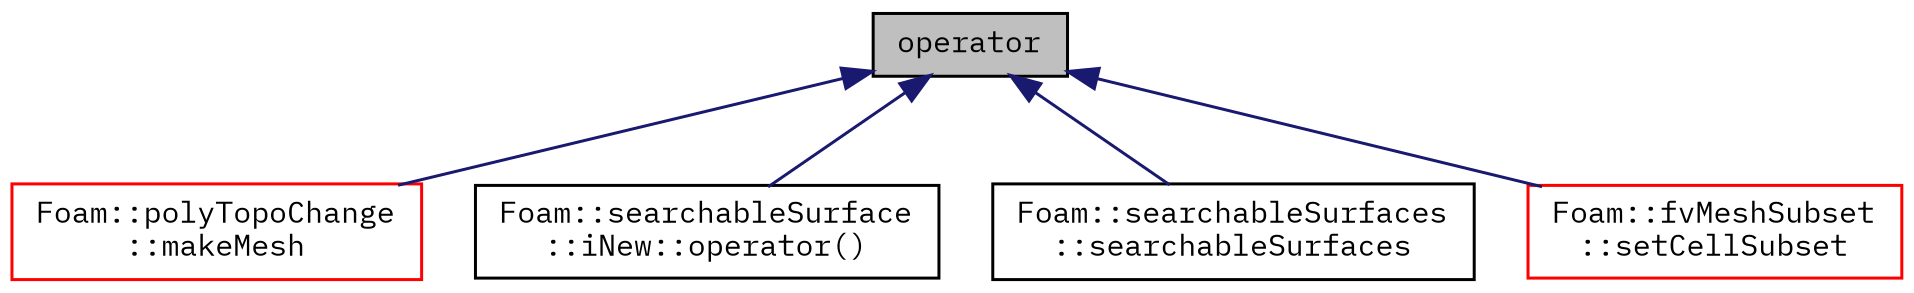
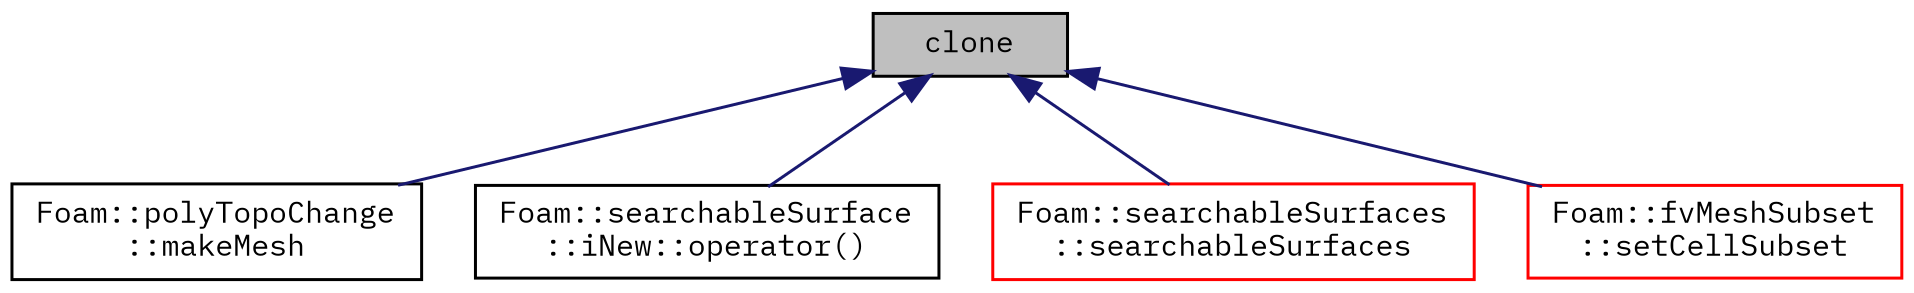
(970, 45) -> (970, 45)
(217, 232) -> (217, 232)
(1233, 232) -> (1233, 232)
